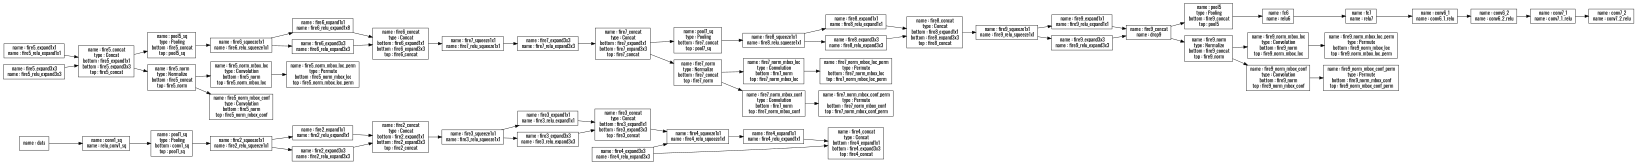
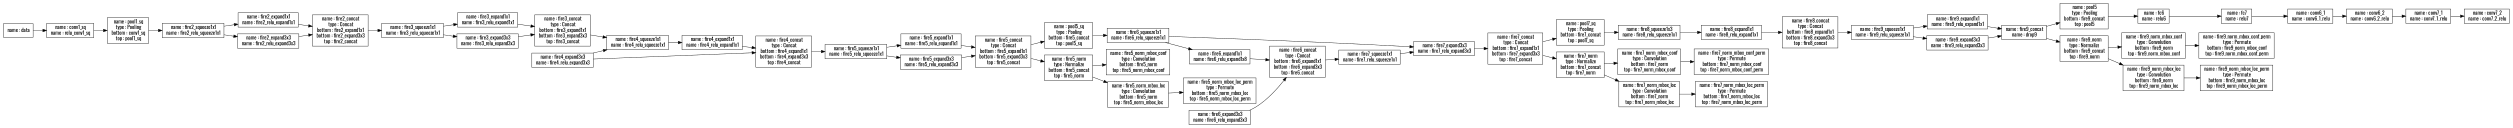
(774, 40) -> (1649, 32)
(856, 43) -> none
(280, 46) -> (1289, 41)
none -> (856, 52)
